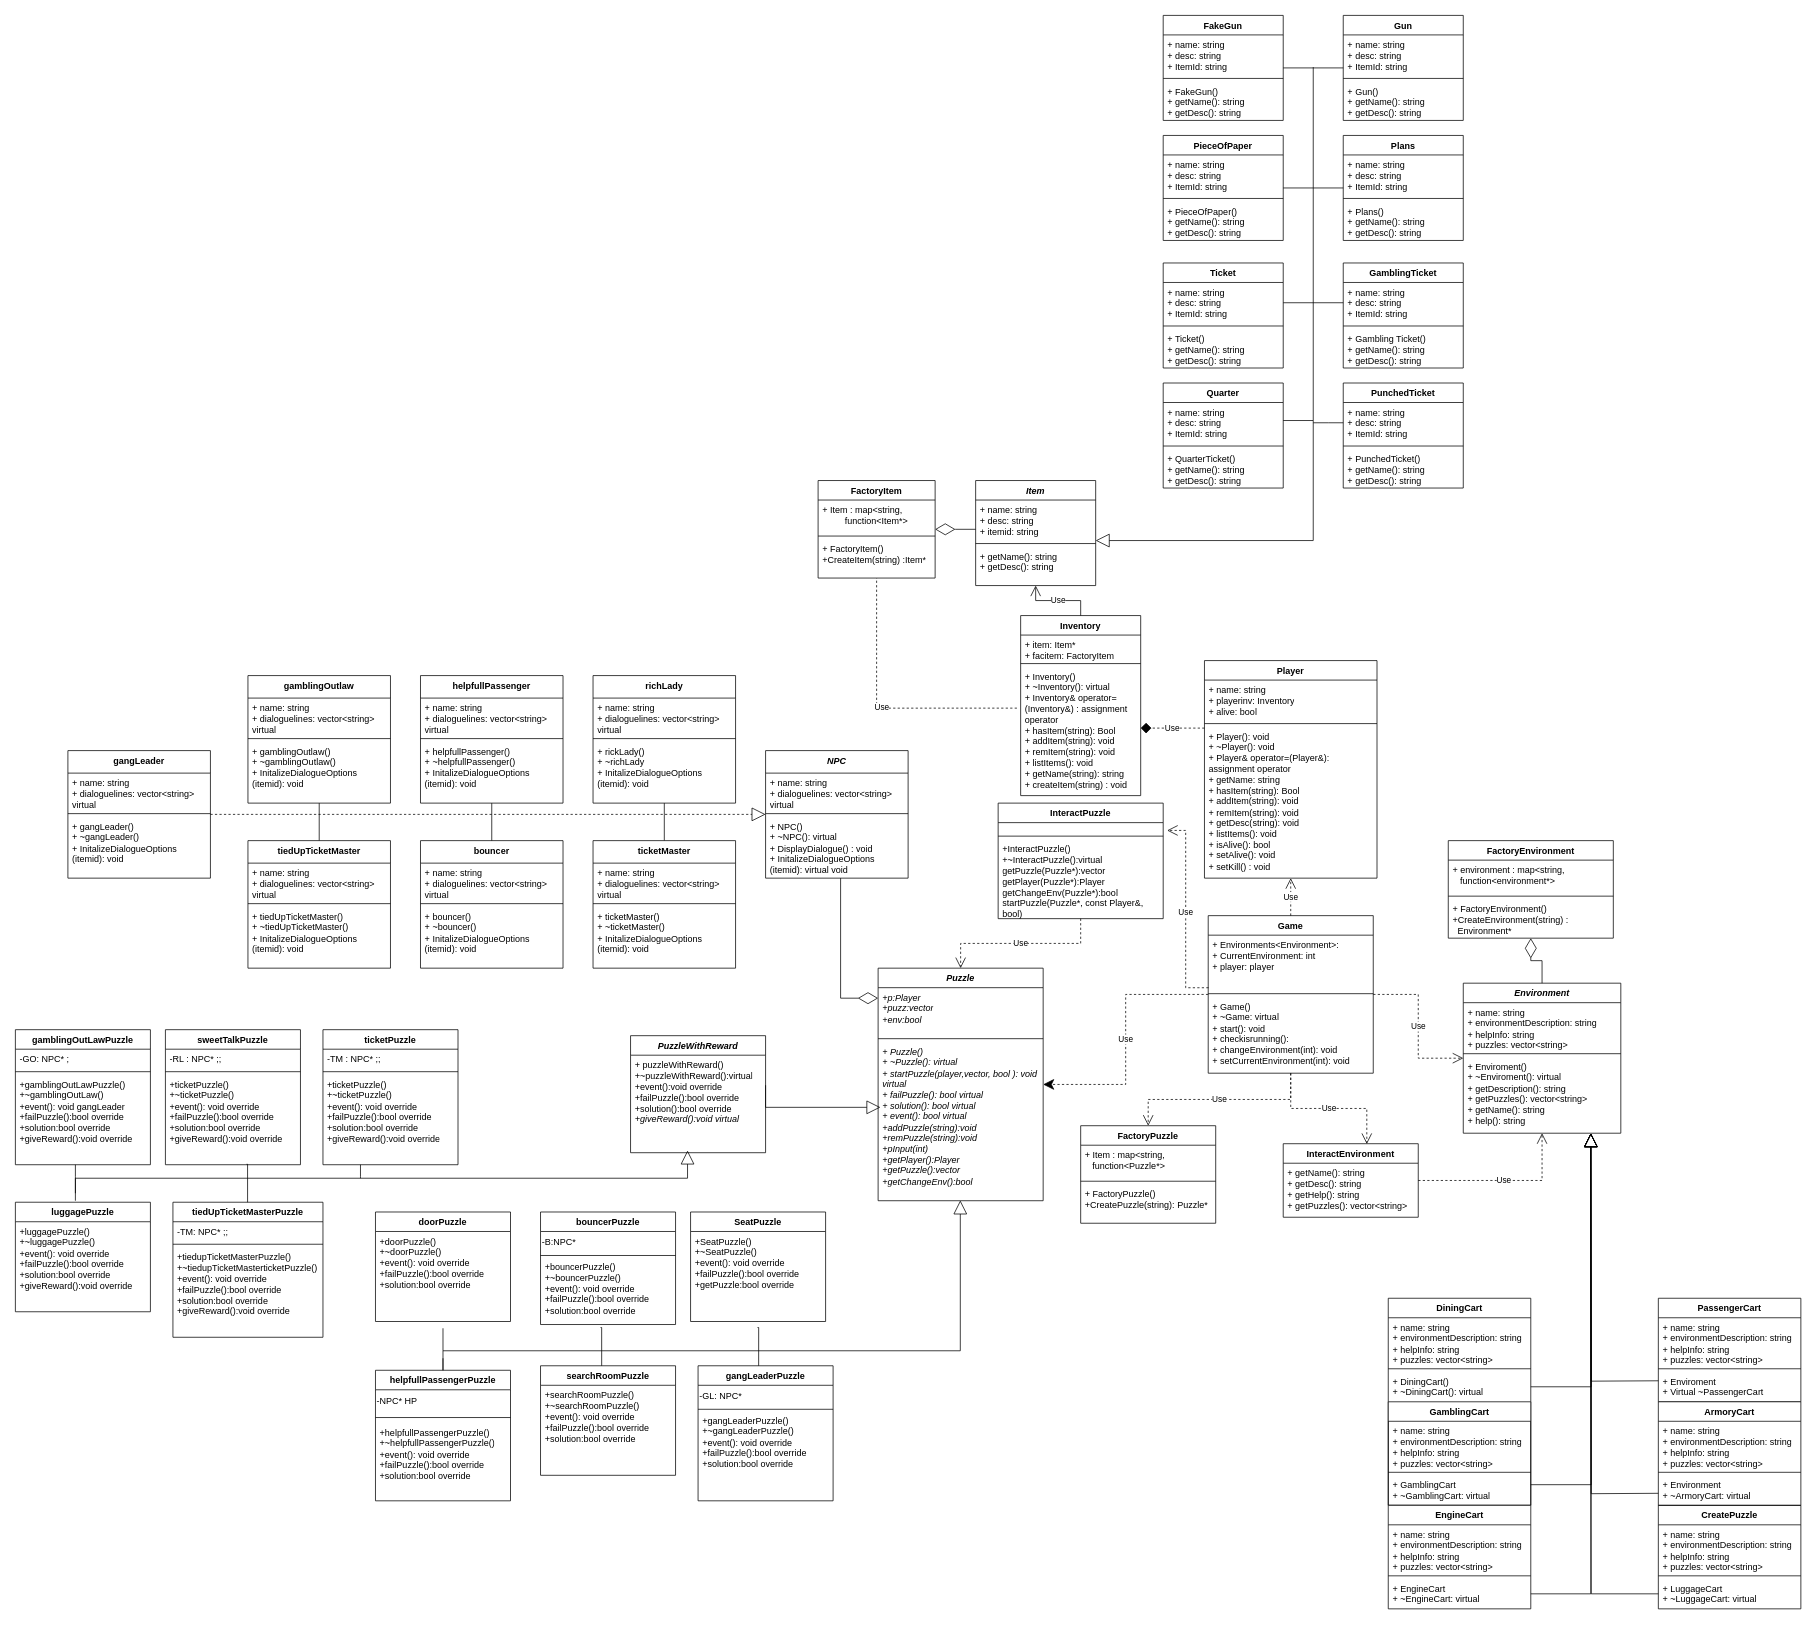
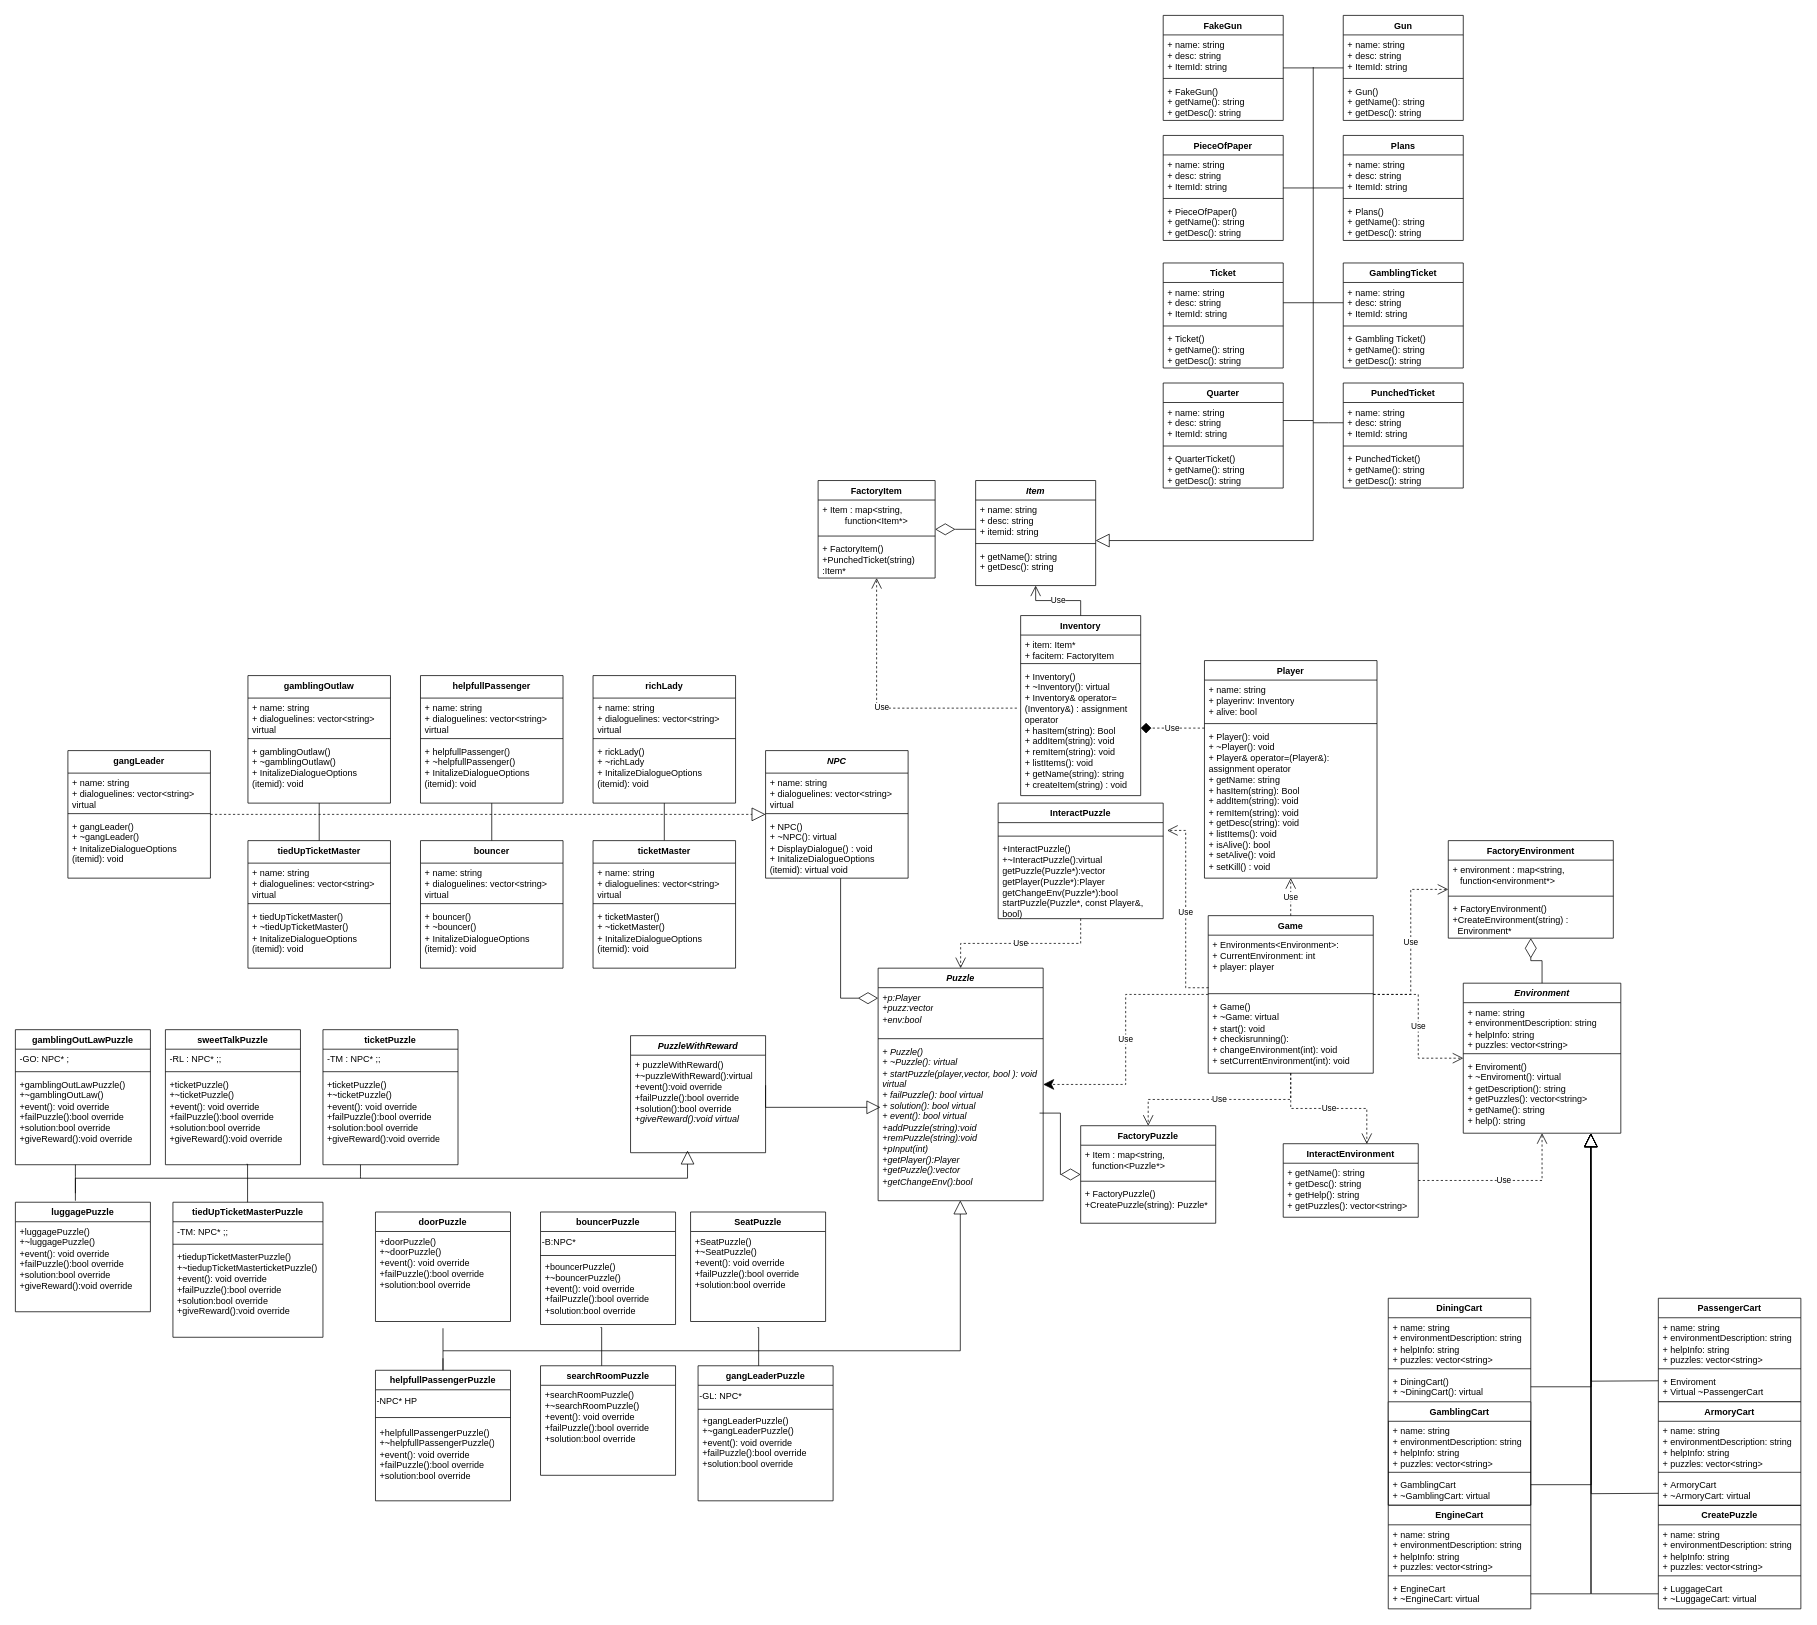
(877, 560) -> (877, 560)
(876, 582) -> (876, 583)
none -> (1410, 924)
(82, 1112) -> (82, 1112)
none -> (1060, 1134)
(755, 1263) -> (755, 1263)
(1712, 1491) -> (1712, 1491)
